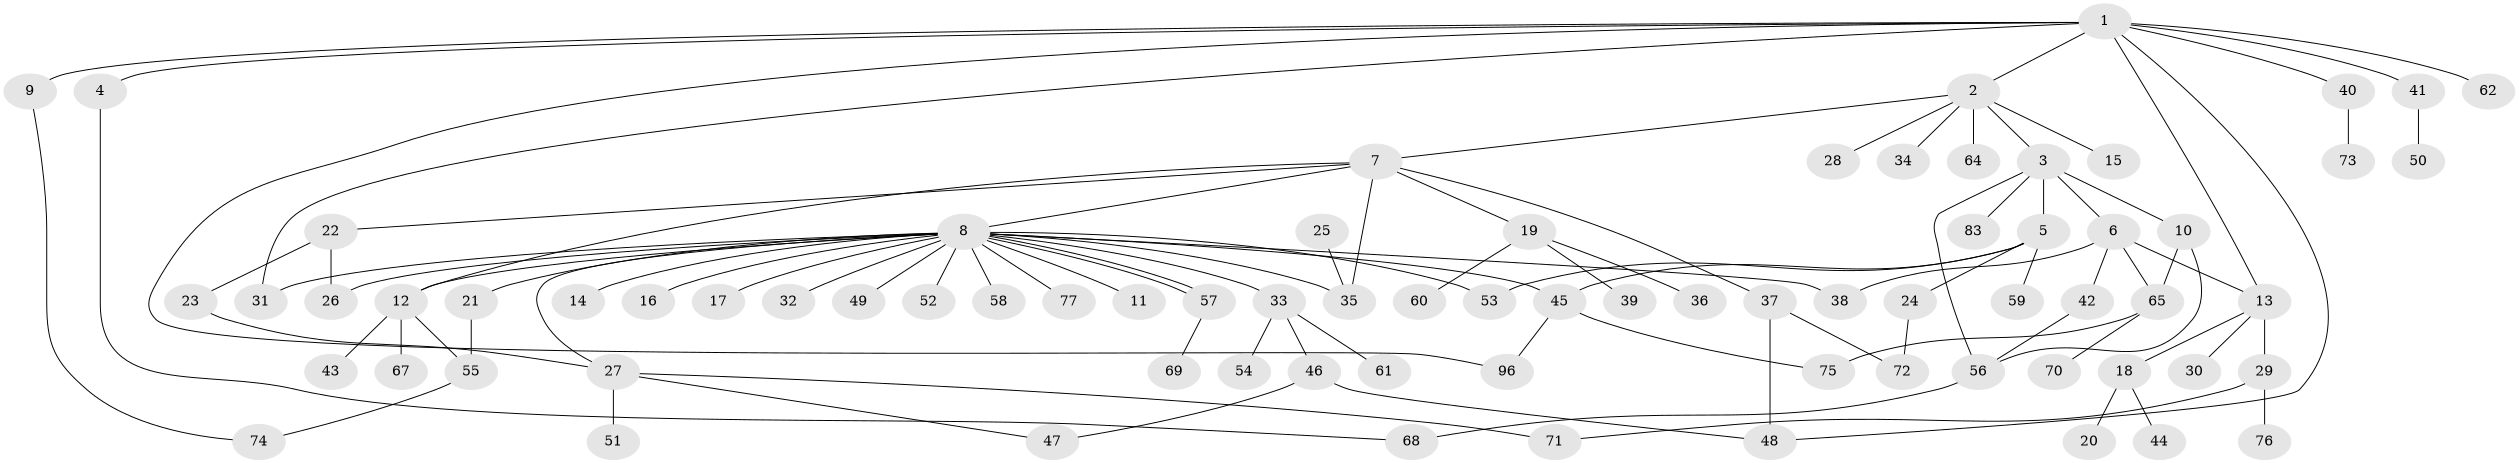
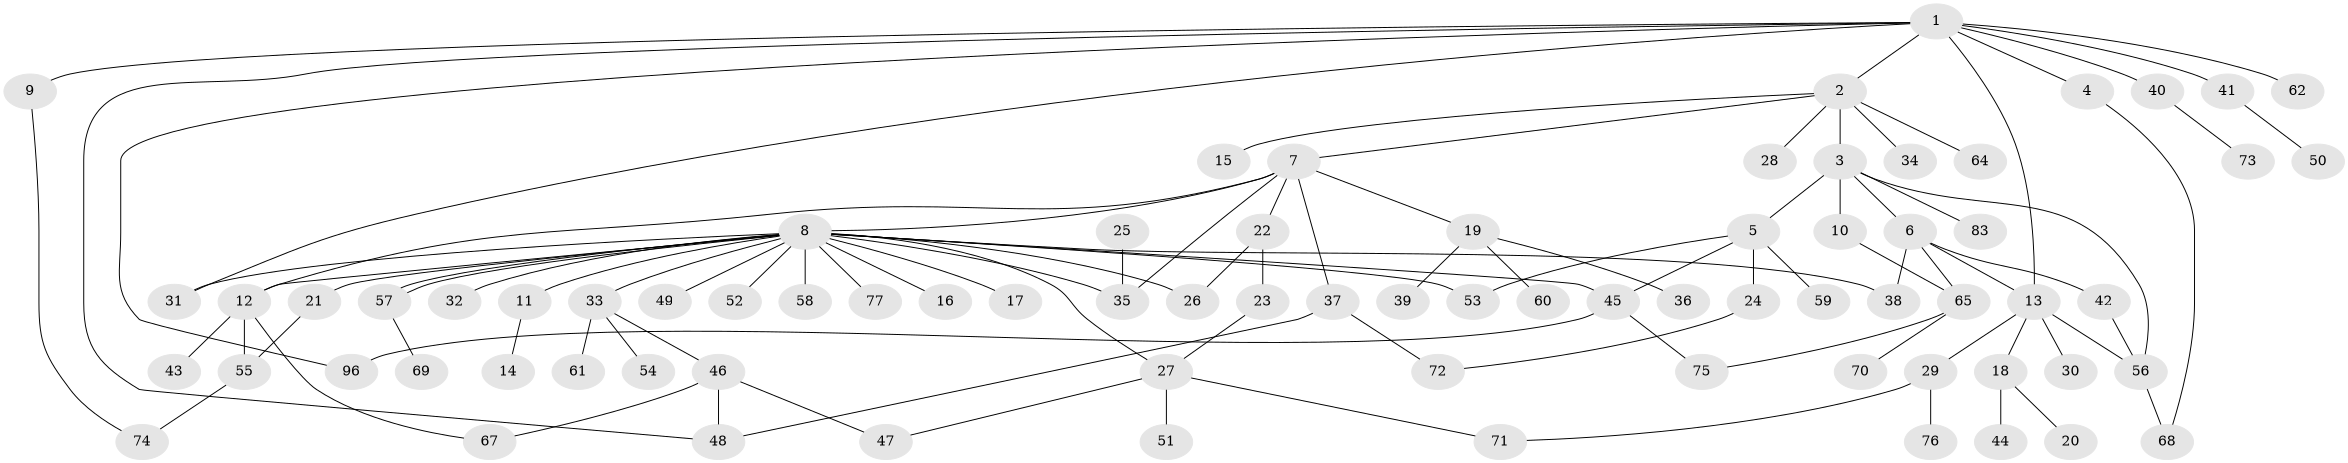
(766, 252) -> (518, 331)
(2137, 351) -> (2088, 337)
none -> (607, 413)
